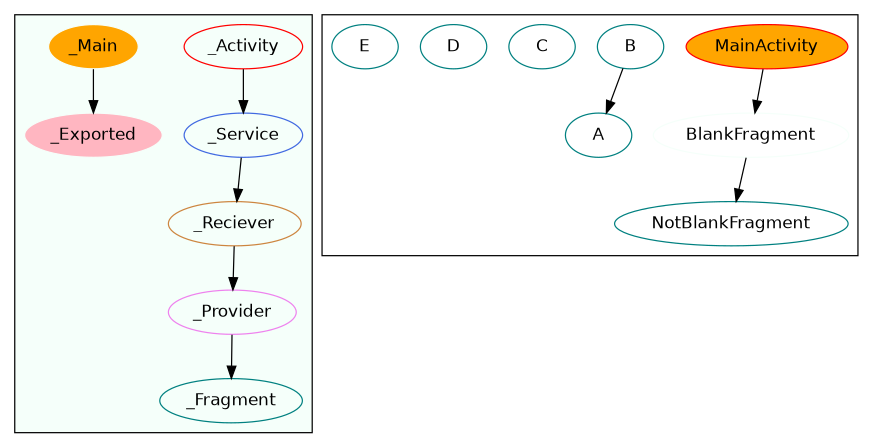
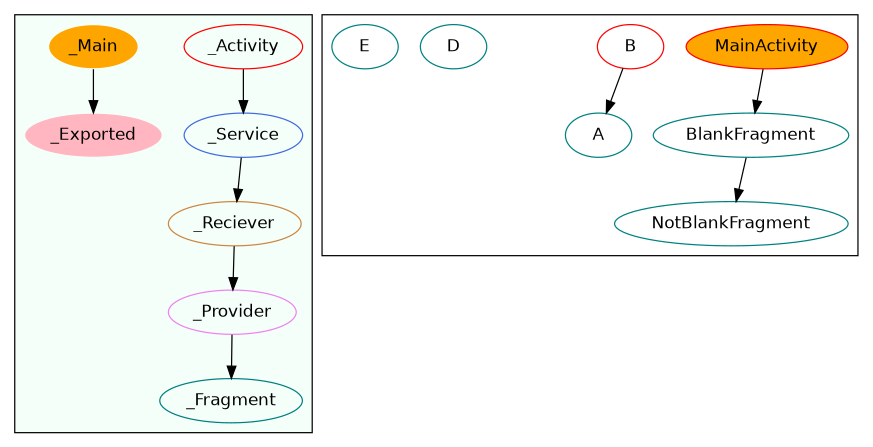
(542, 47) -> none
(631, 47) -> (631, 47)
(751, 135) -> (751, 135)
